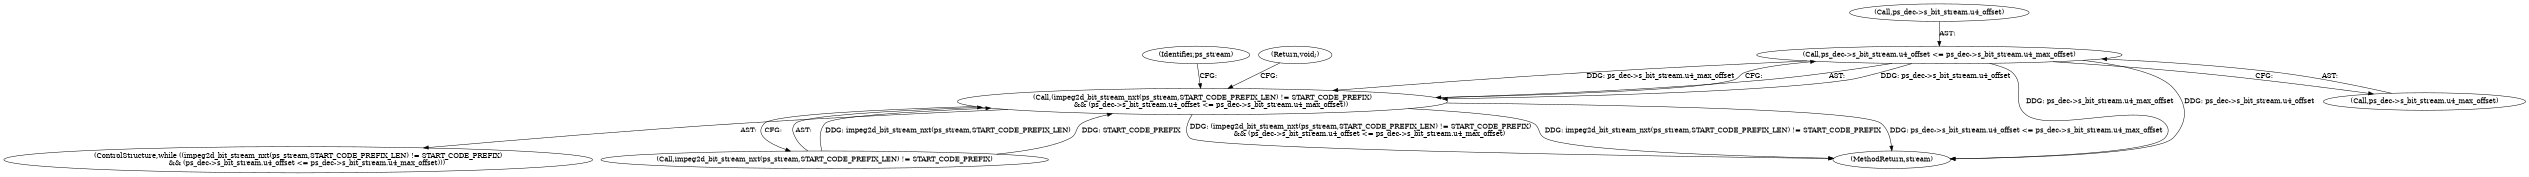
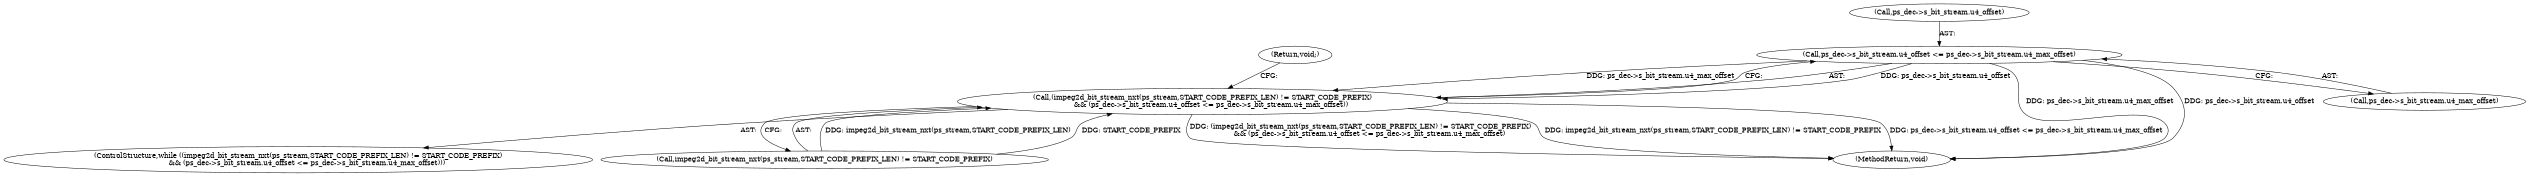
(1196, 55) -> none
(1892, 160) -> (1892, 160)
